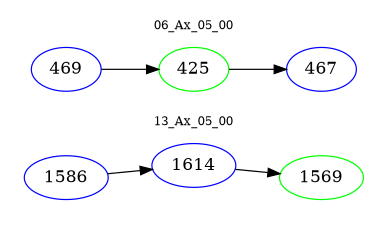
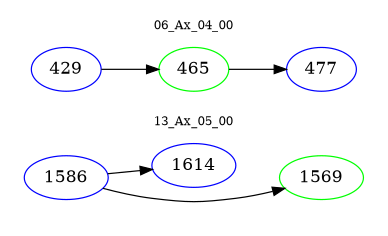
(194, 26) -> (194, 26)
(66, 69) -> (66, 69)
(194, 69) -> (194, 69)
(321, 69) -> (321, 69)
(252, 171) -> (188, 202)
